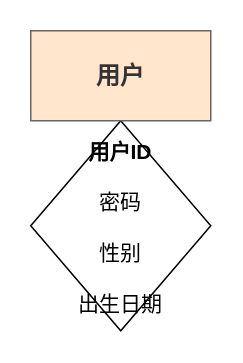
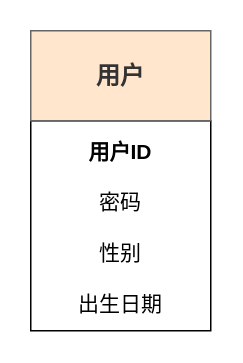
(121, 226) -> (121, 226)
